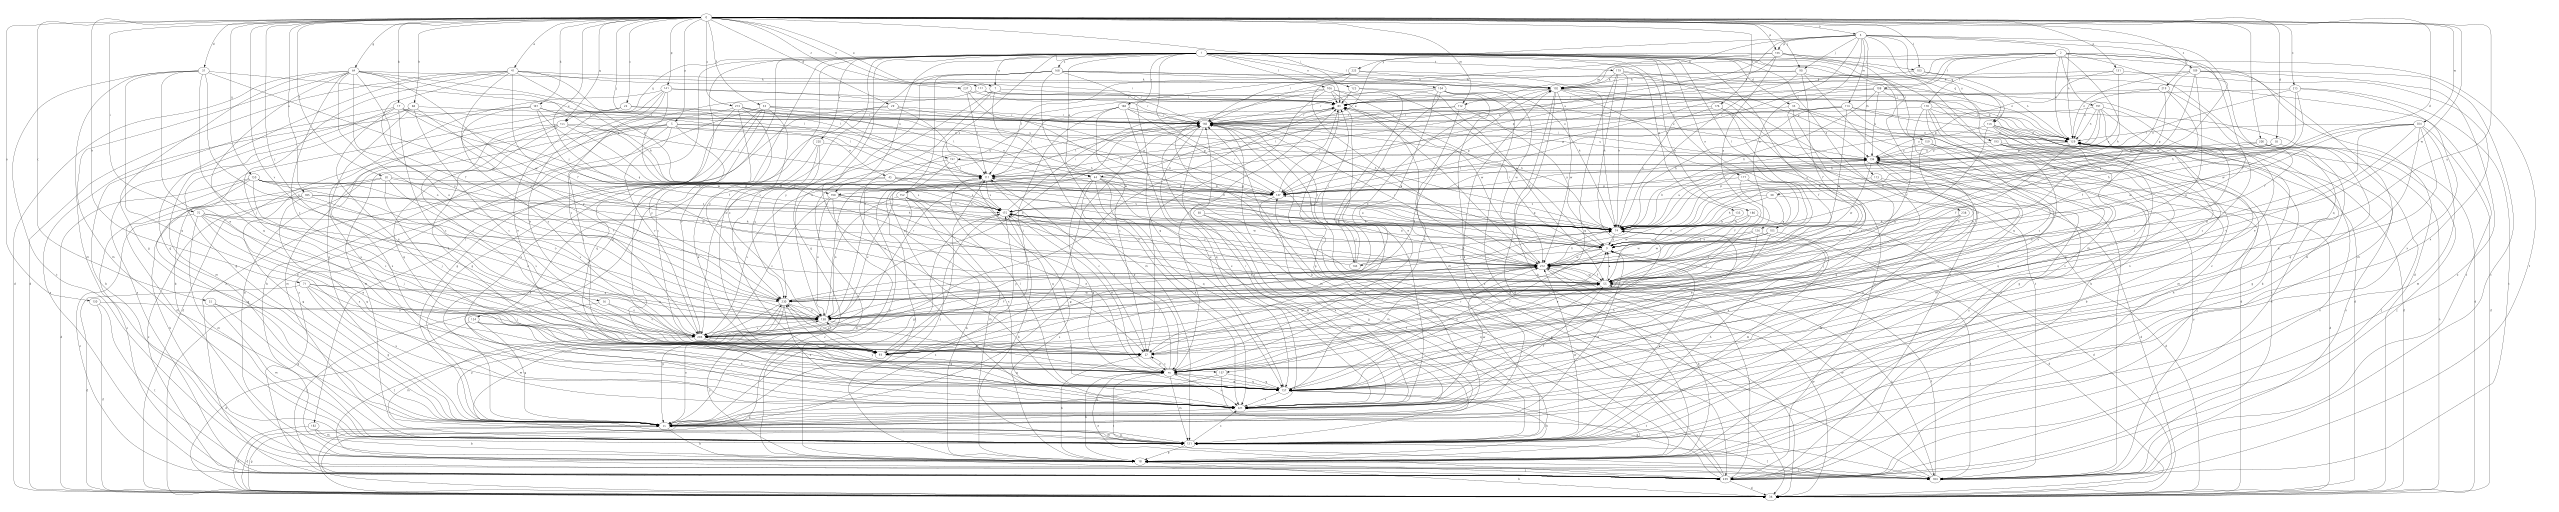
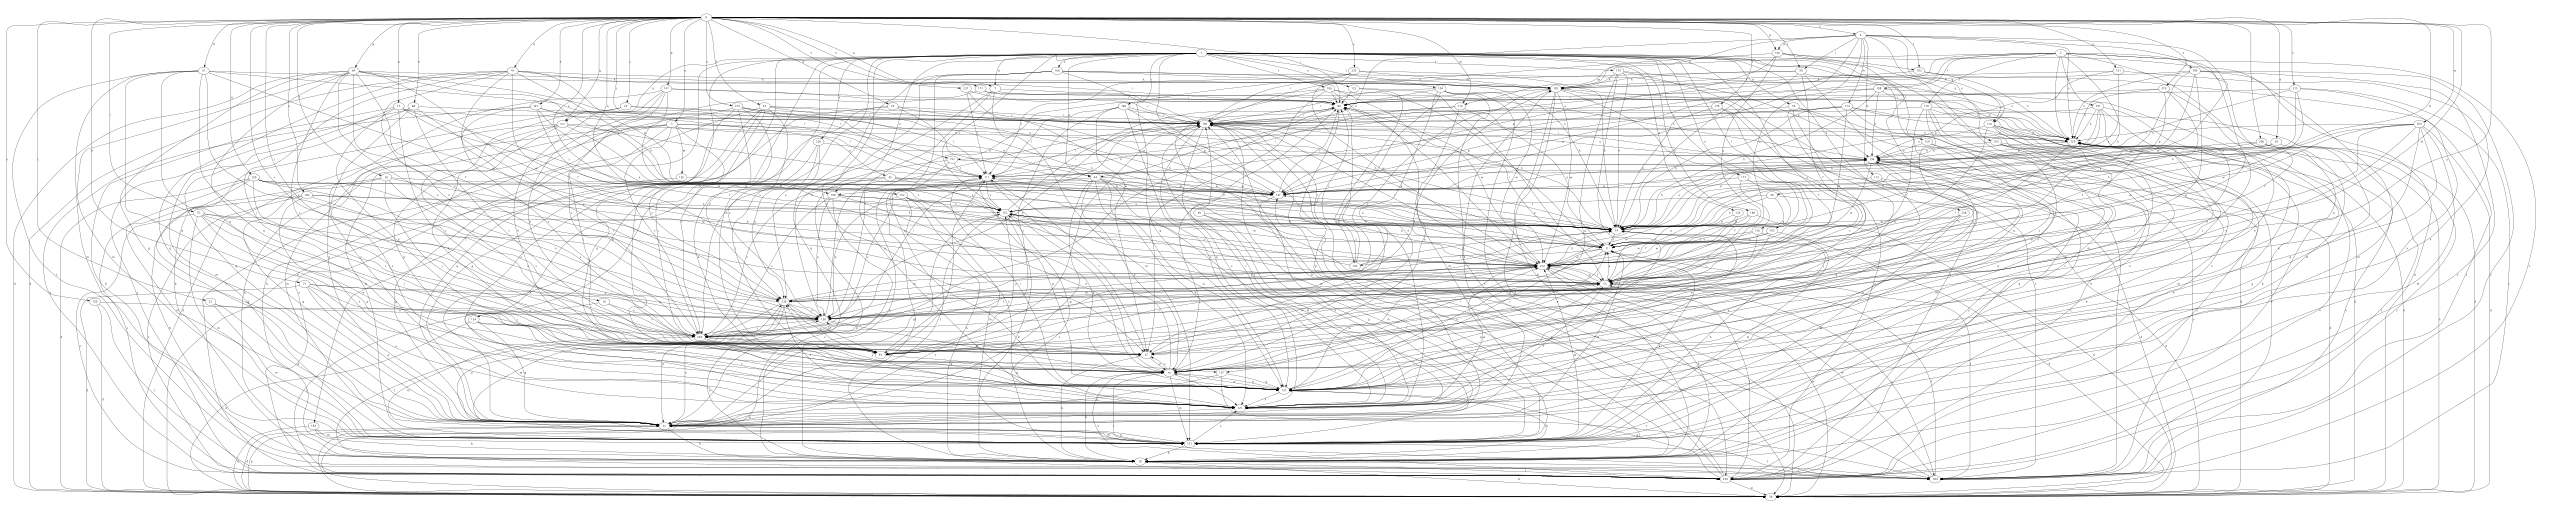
(1638, 54) -> (1049, 19)
none -> (577, 81)
(1363, 134) -> (619, 176)
none -> (682, 177)
(1127, 231) -> none
none -> (1643, 247)
